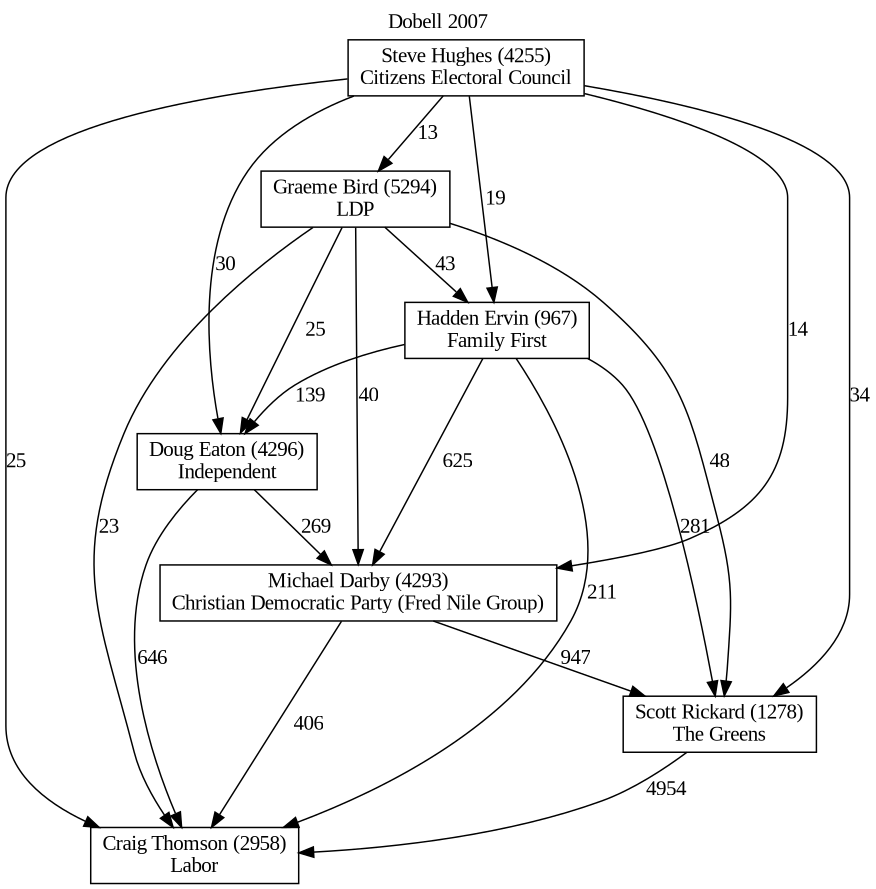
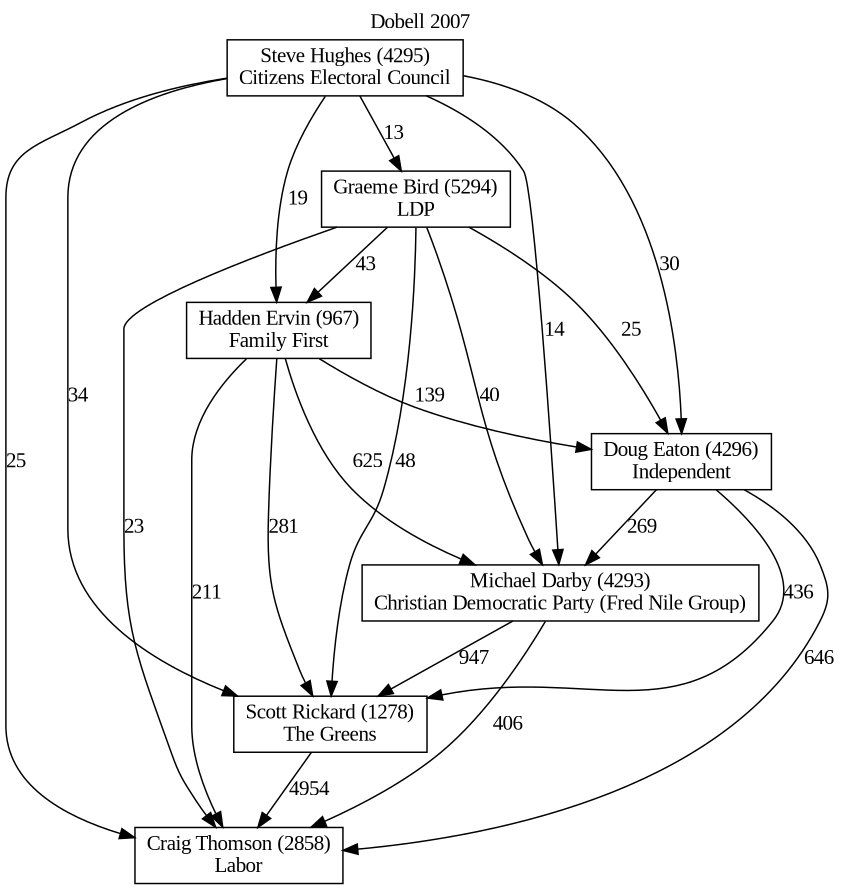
(466, 68) -> (345, 68)
none -> (696, 679)
(195, 856) -> (239, 856)
